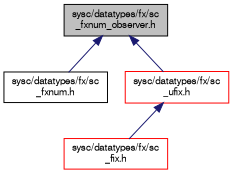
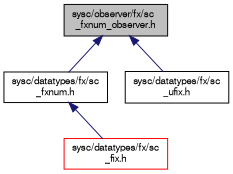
(116, 20) -> (116, 20)
(177, 87) -> (177, 87)
(143, 124) -> (89, 124)
